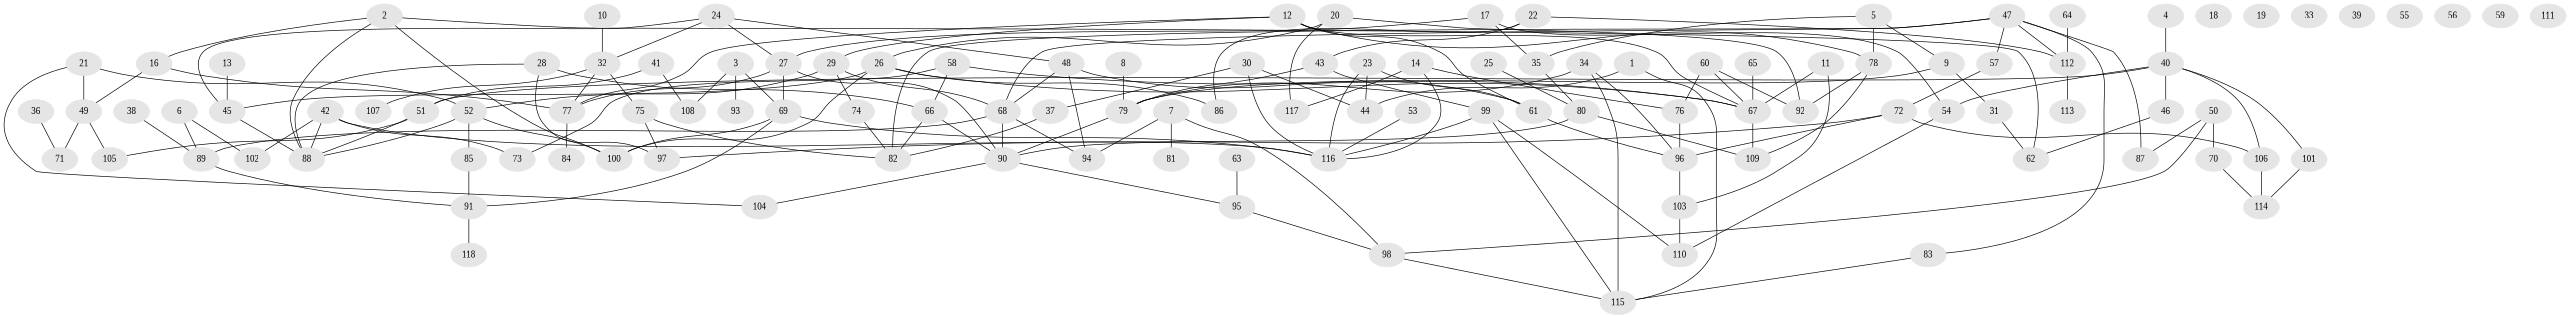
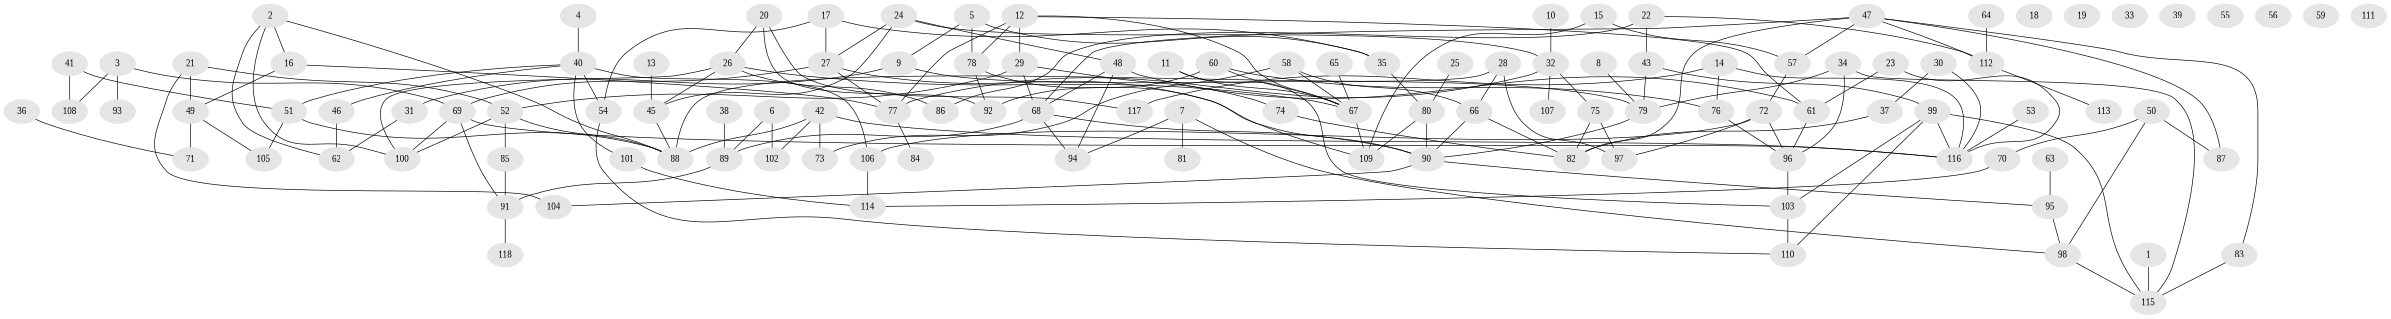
none -> (1599, 16)
(1365, 112) -> none
none -> (1860, 159)
